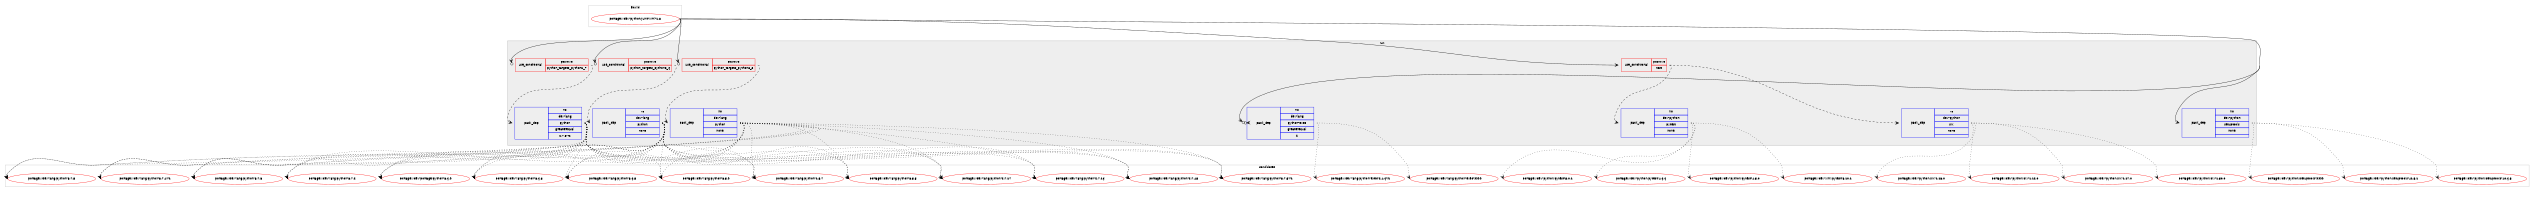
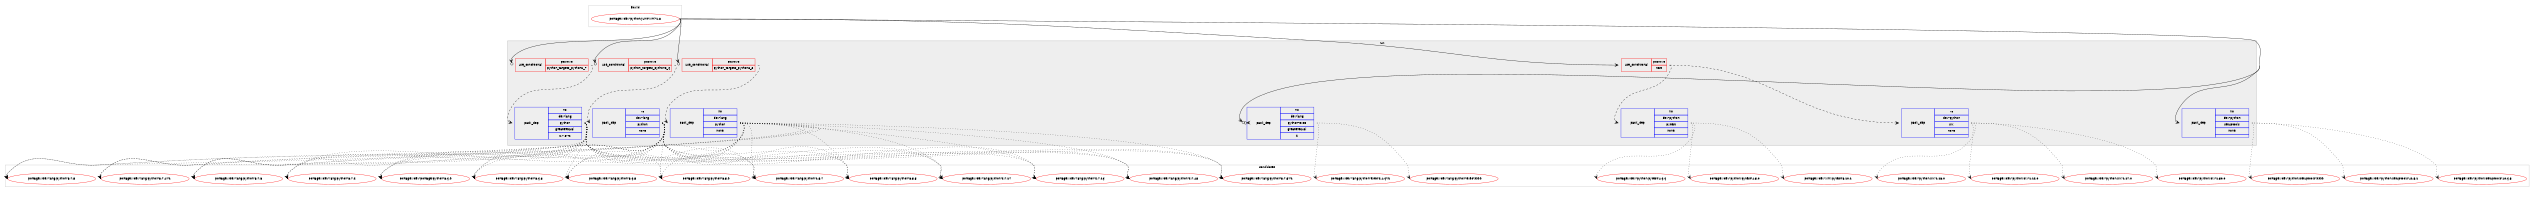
(1548, 179) -> none
